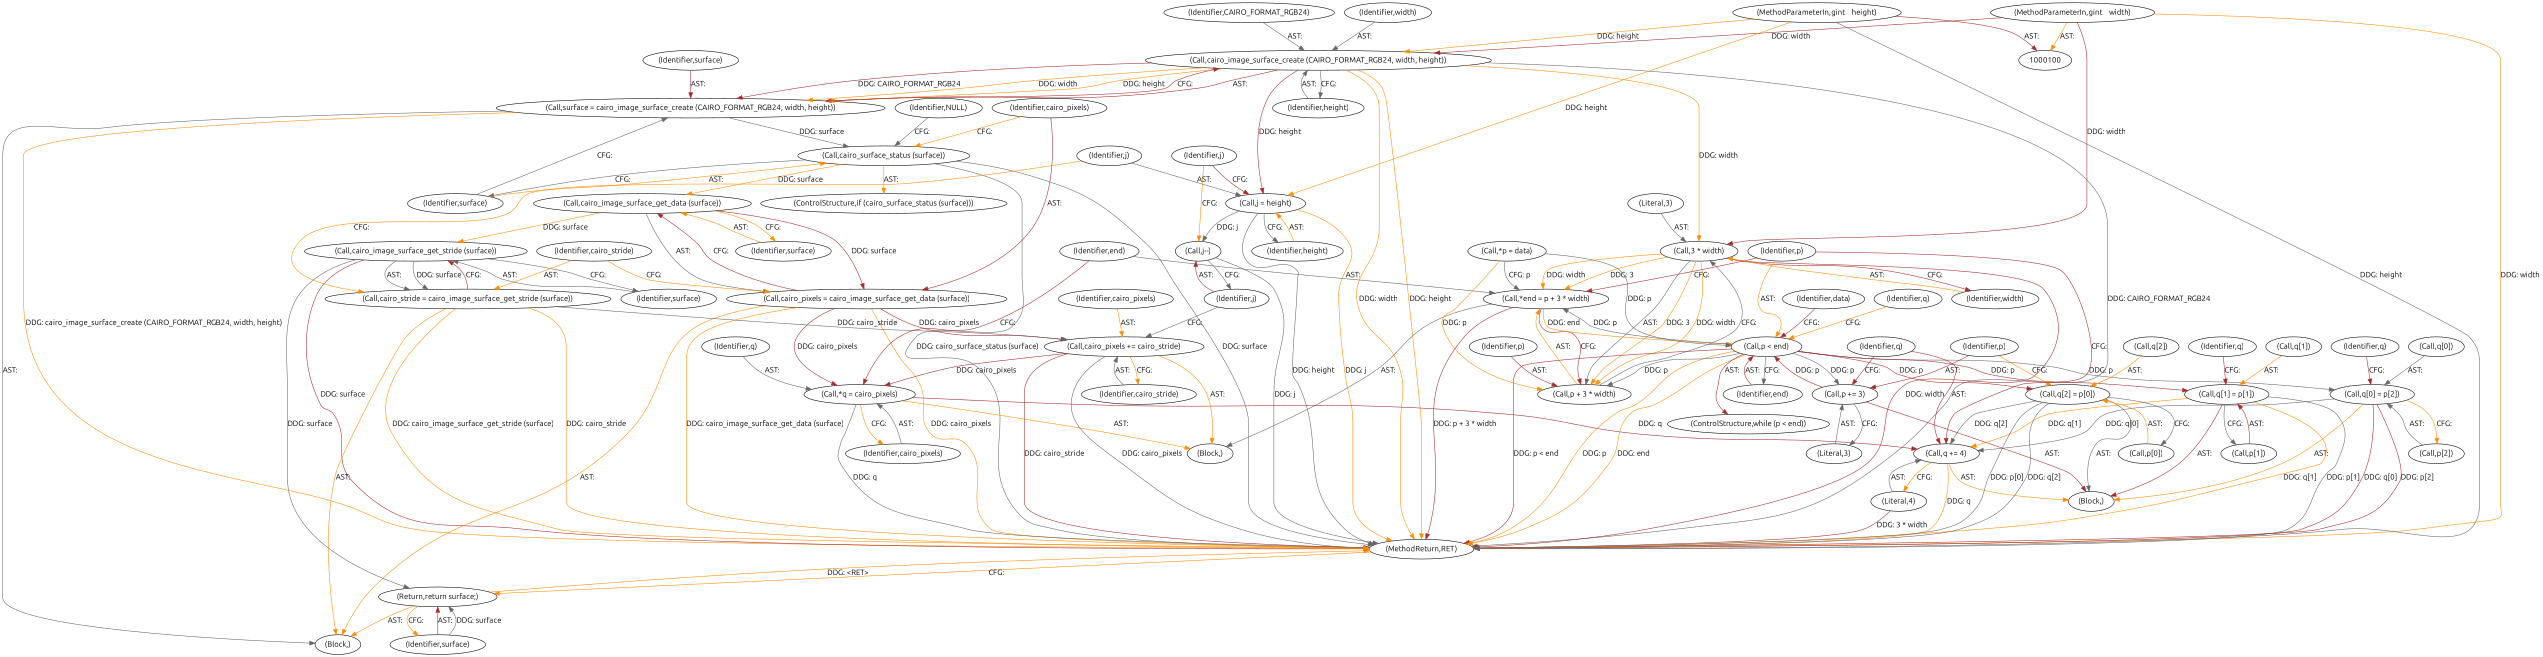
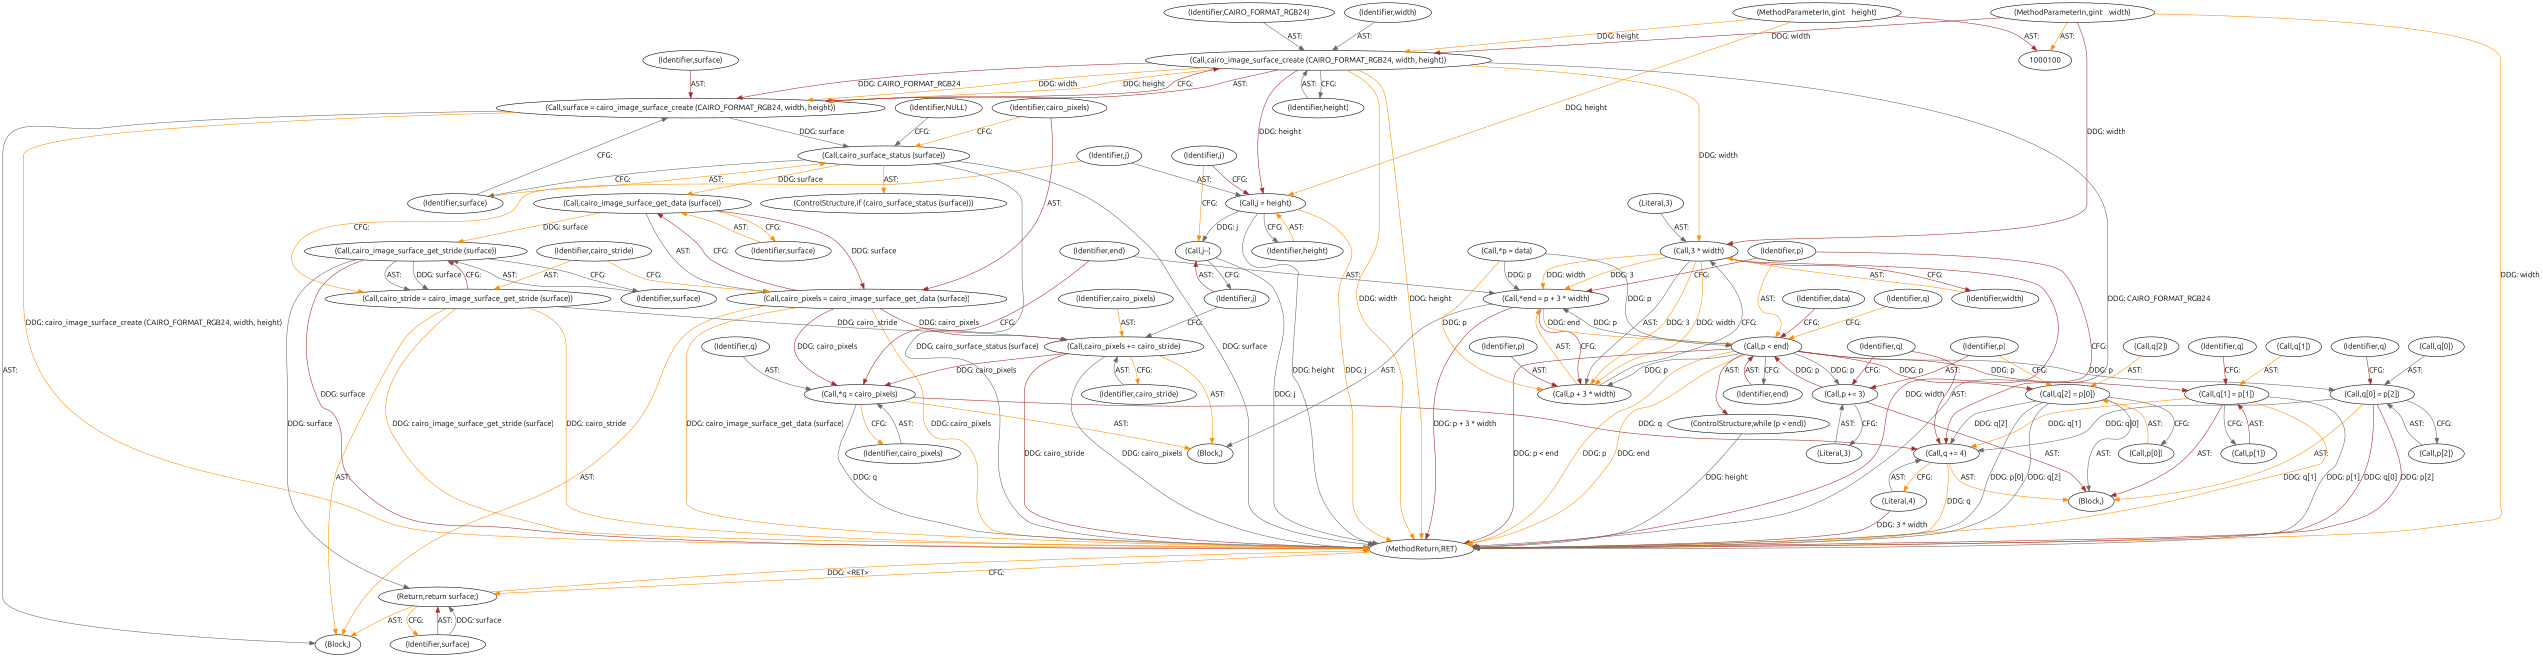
(1520, 275) -> (1520, 275)
(2428, 414) -> (2428, 414)
(2427, 536) -> (1635, 527)
